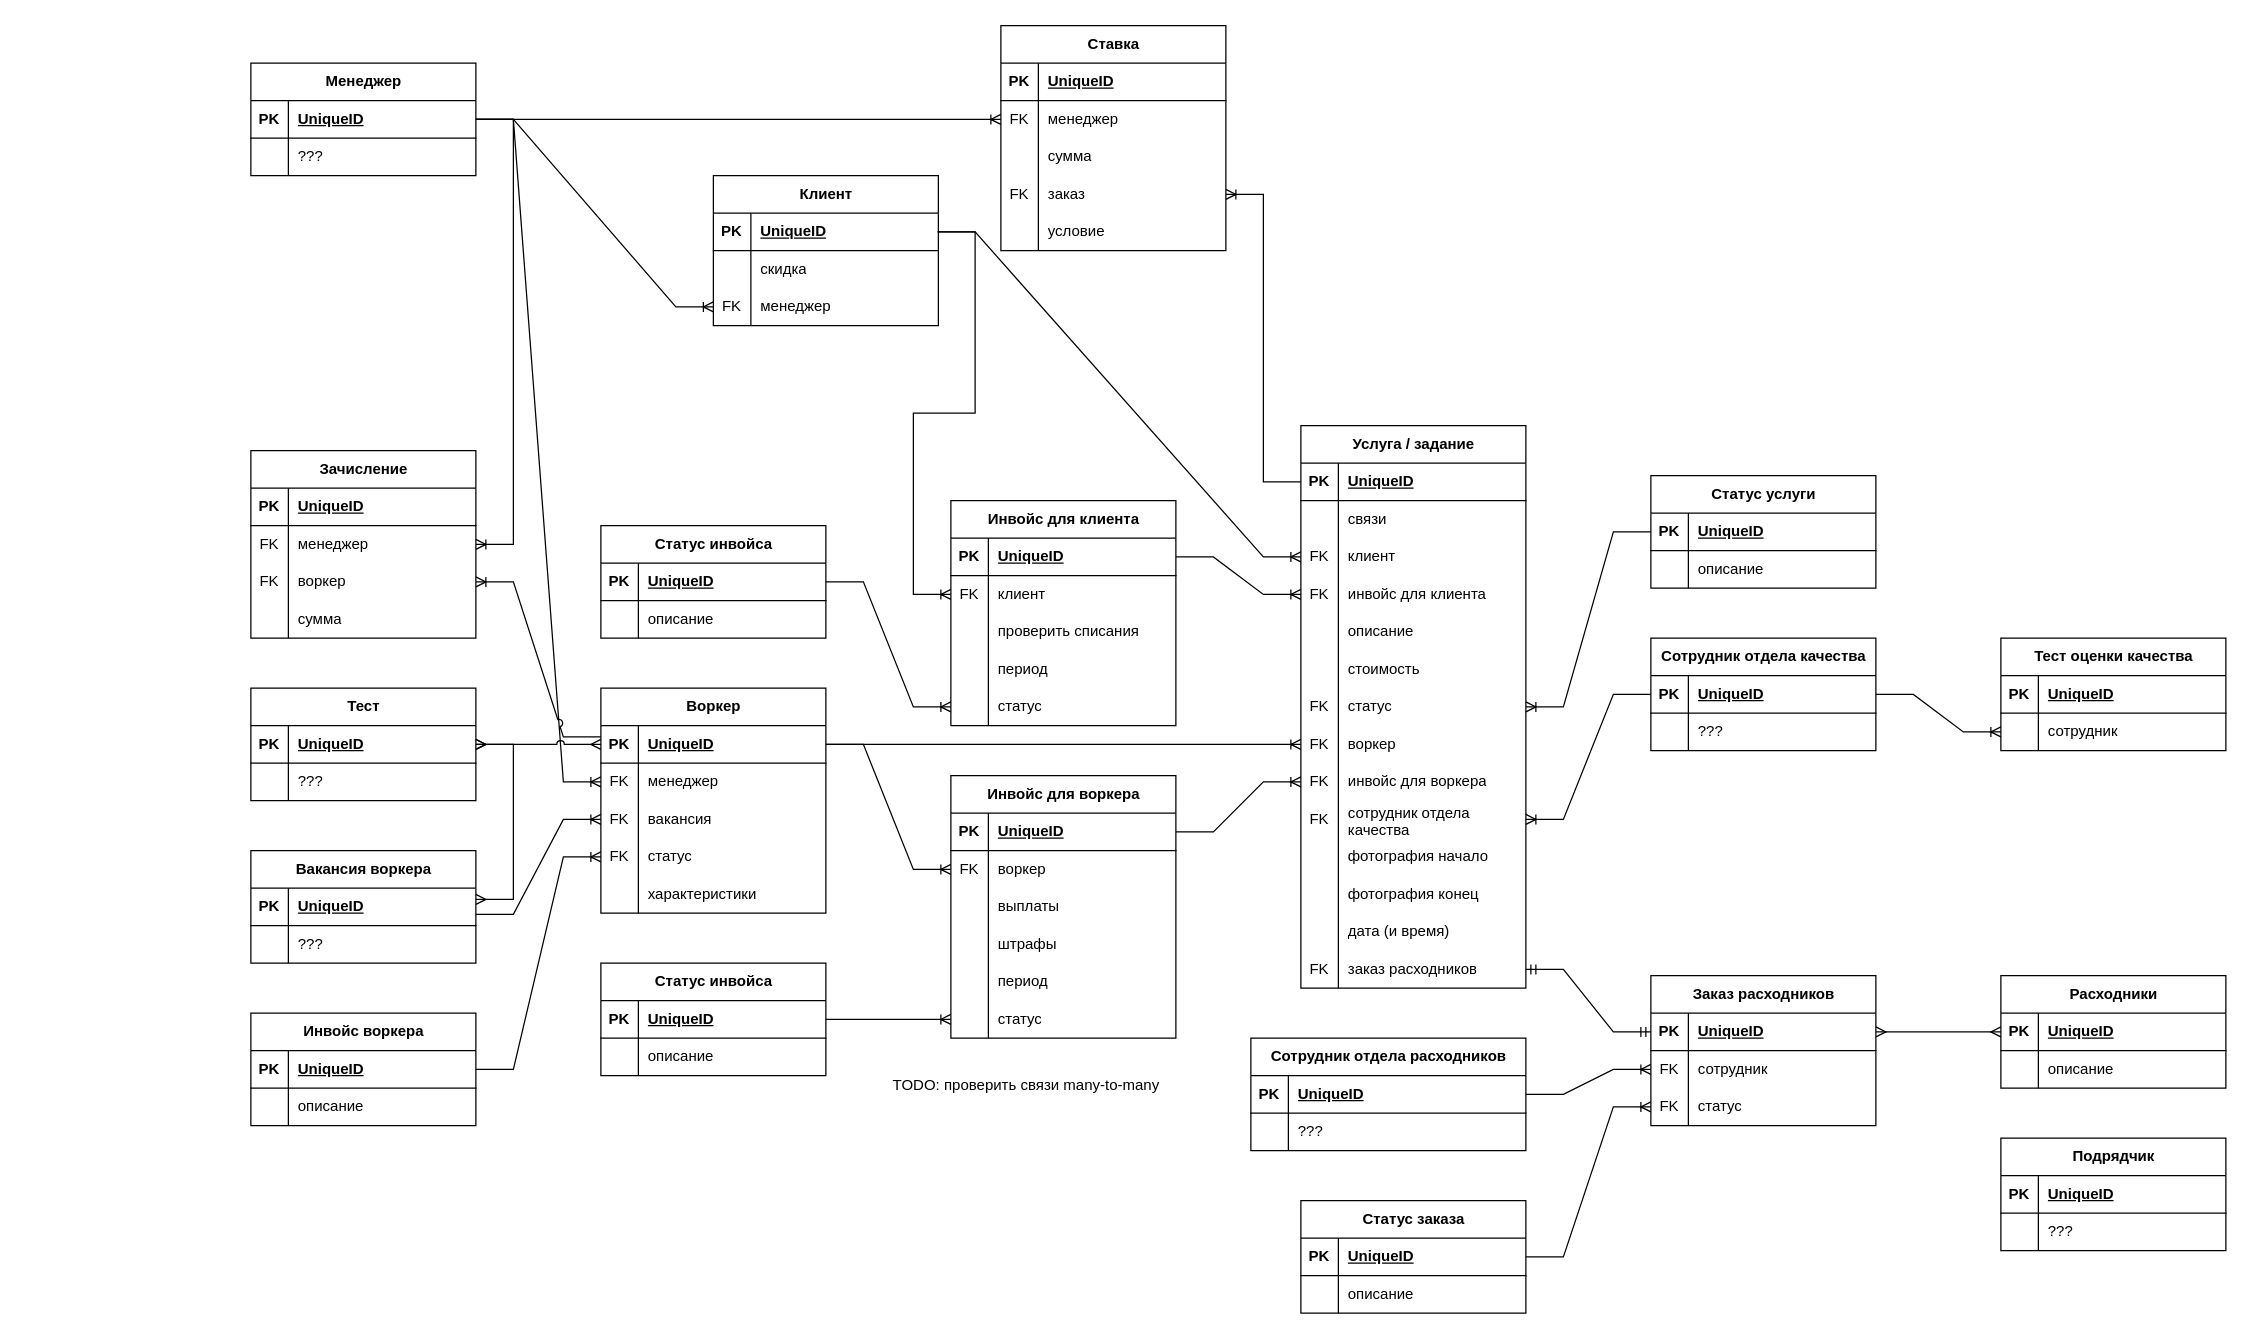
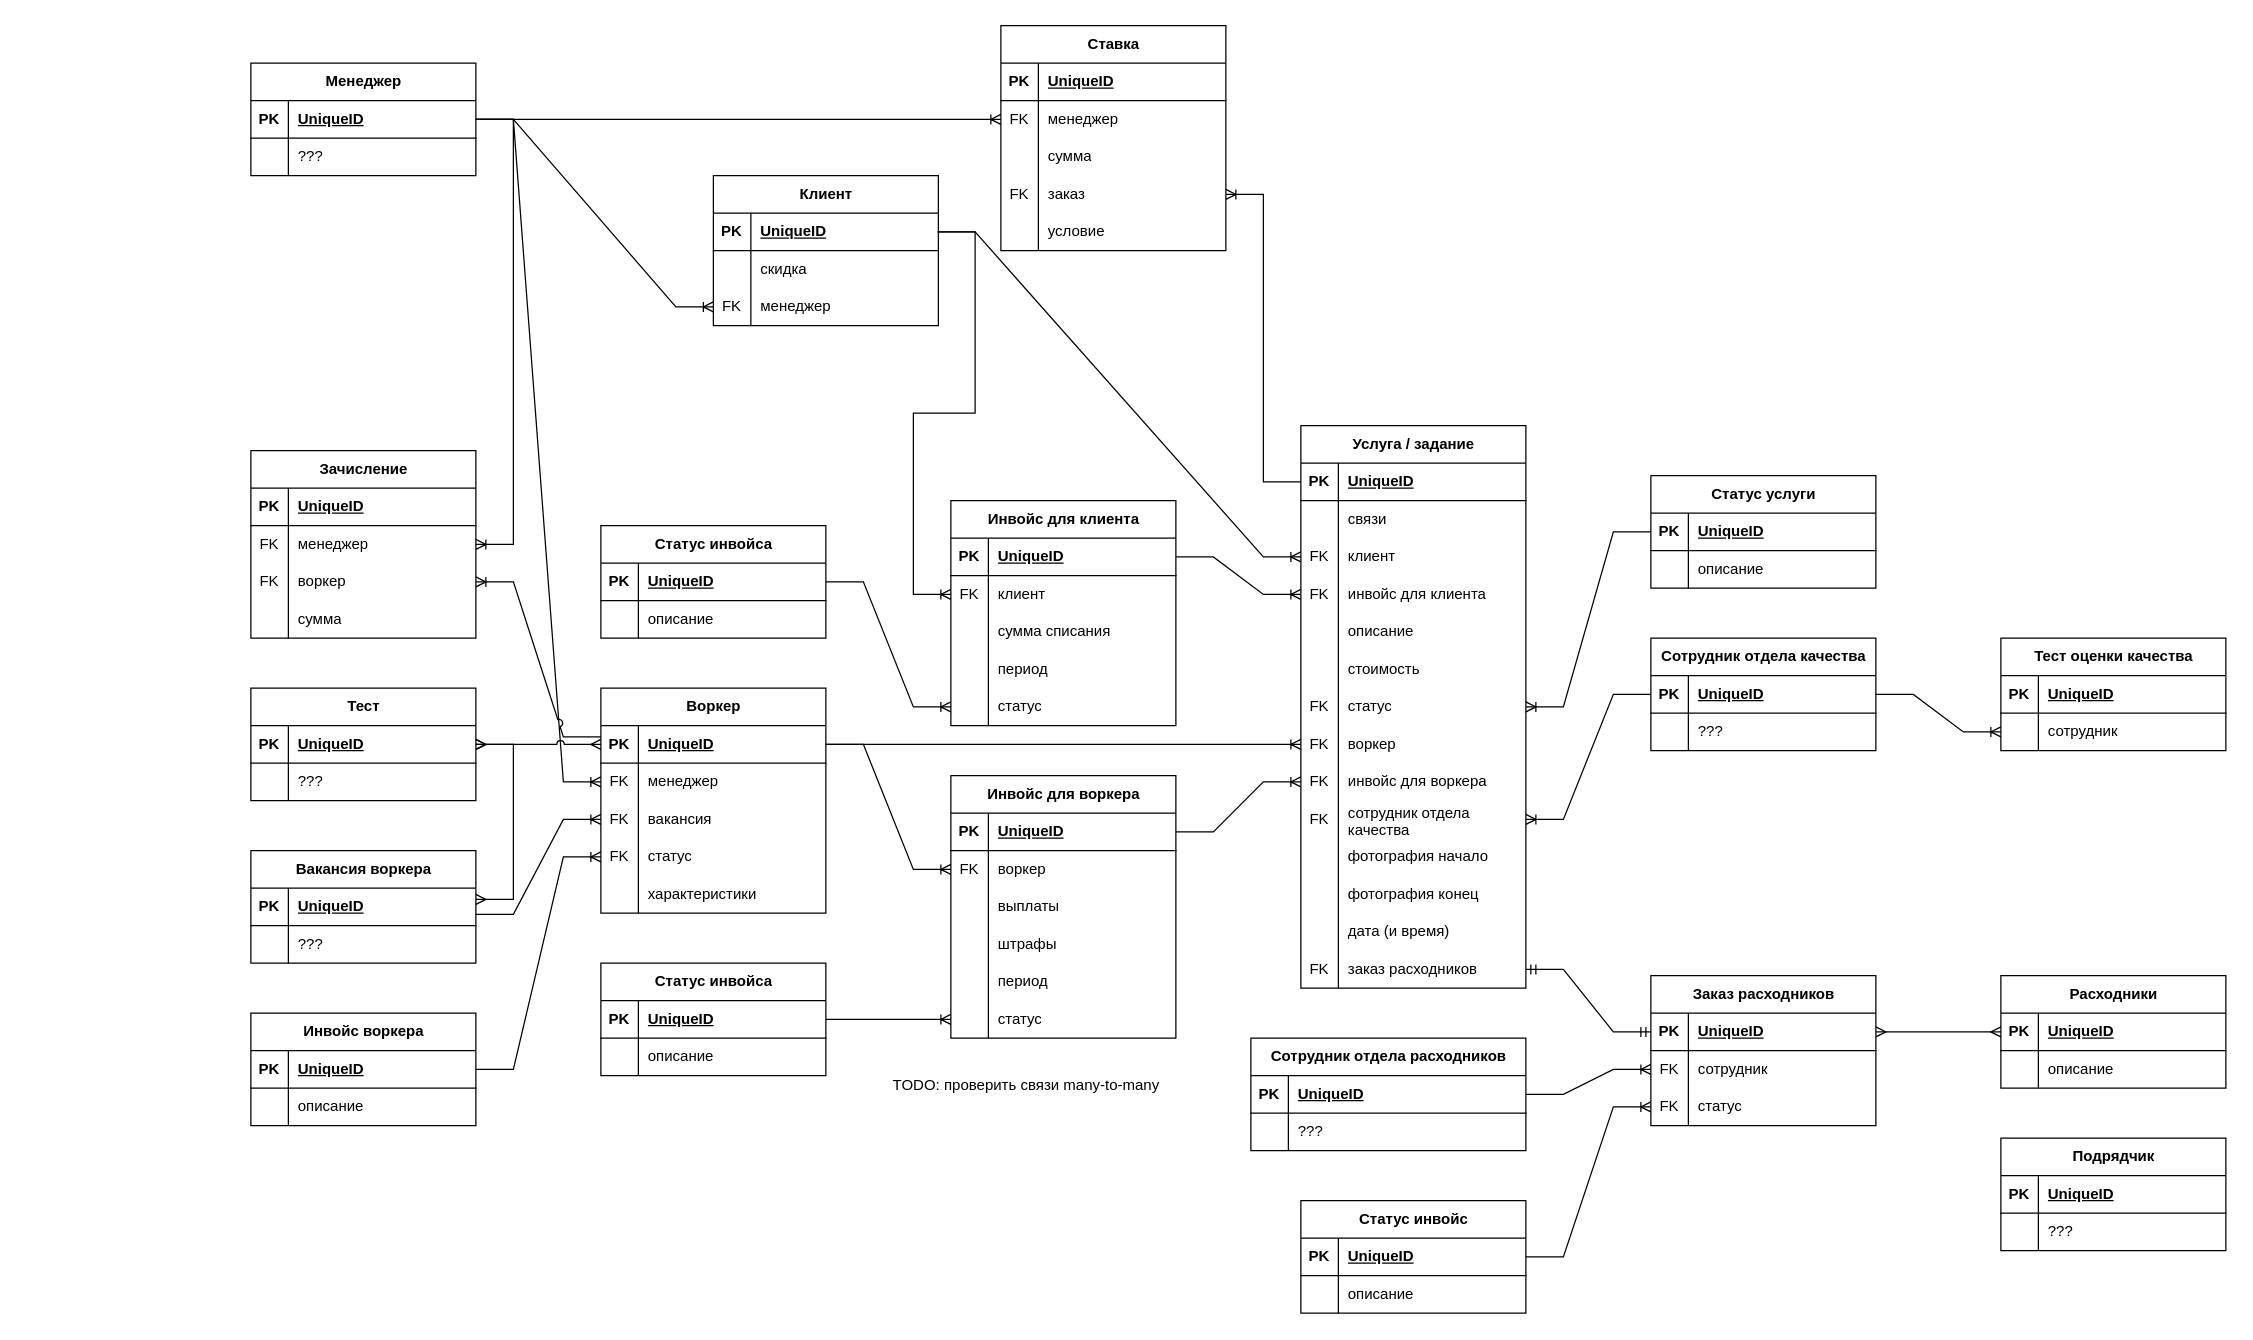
(1072, 632) -> (1055, 632)
(1414, 1219) -> (1414, 1219)
